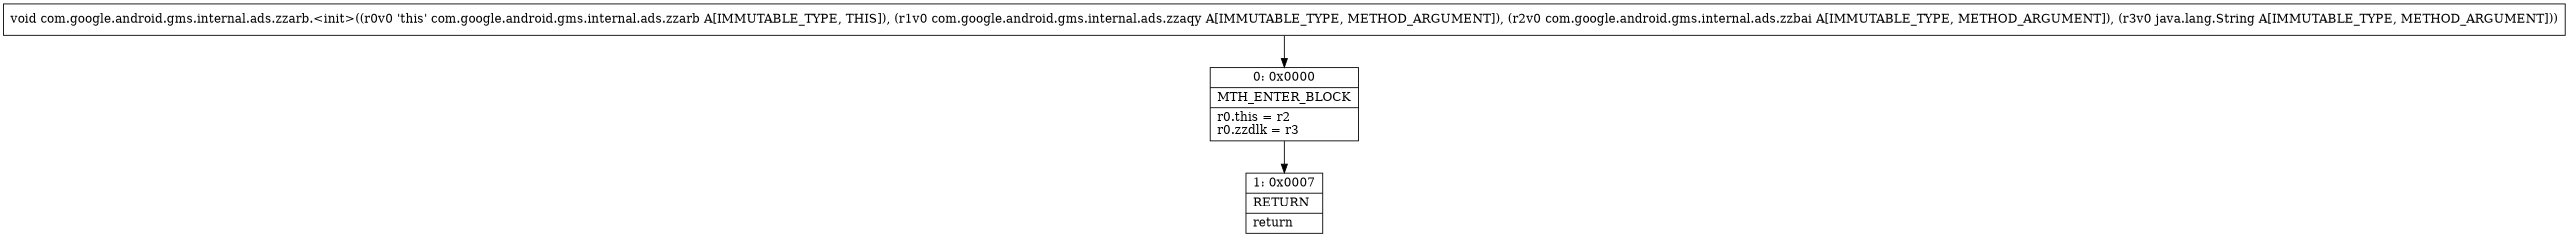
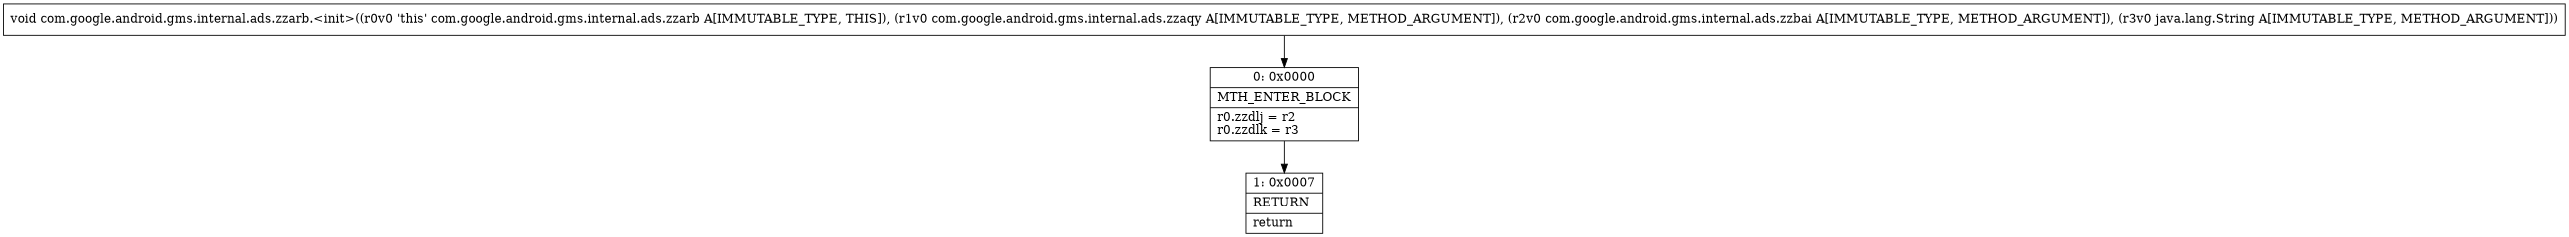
(1254, 117) -> (1257, 117)
